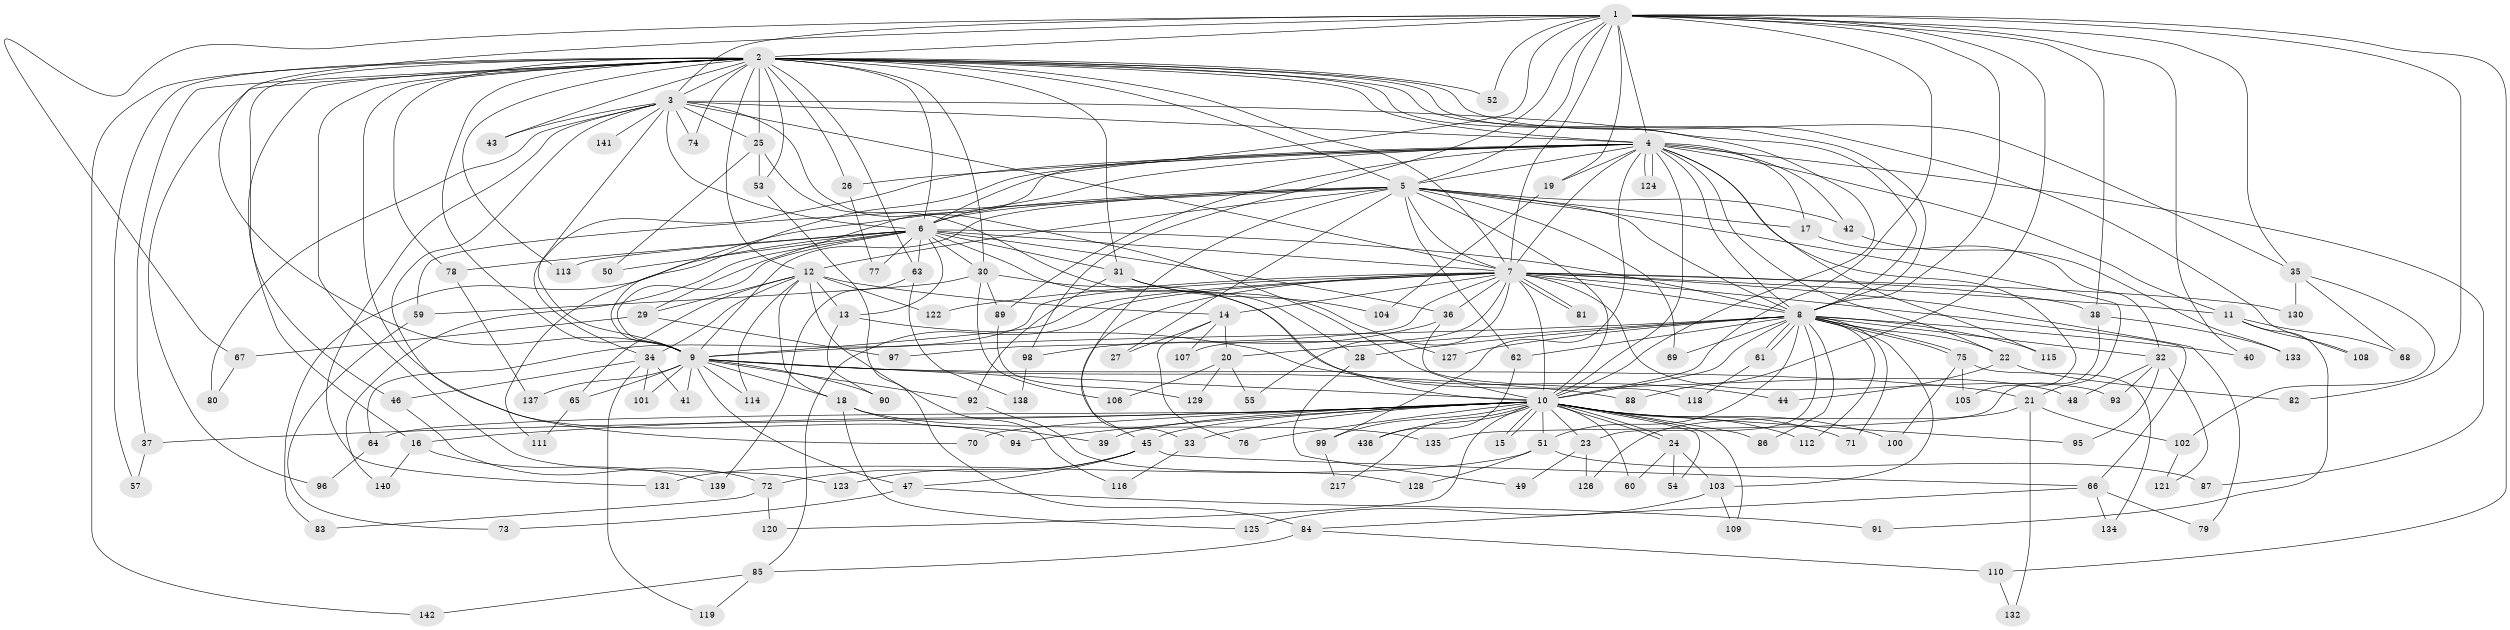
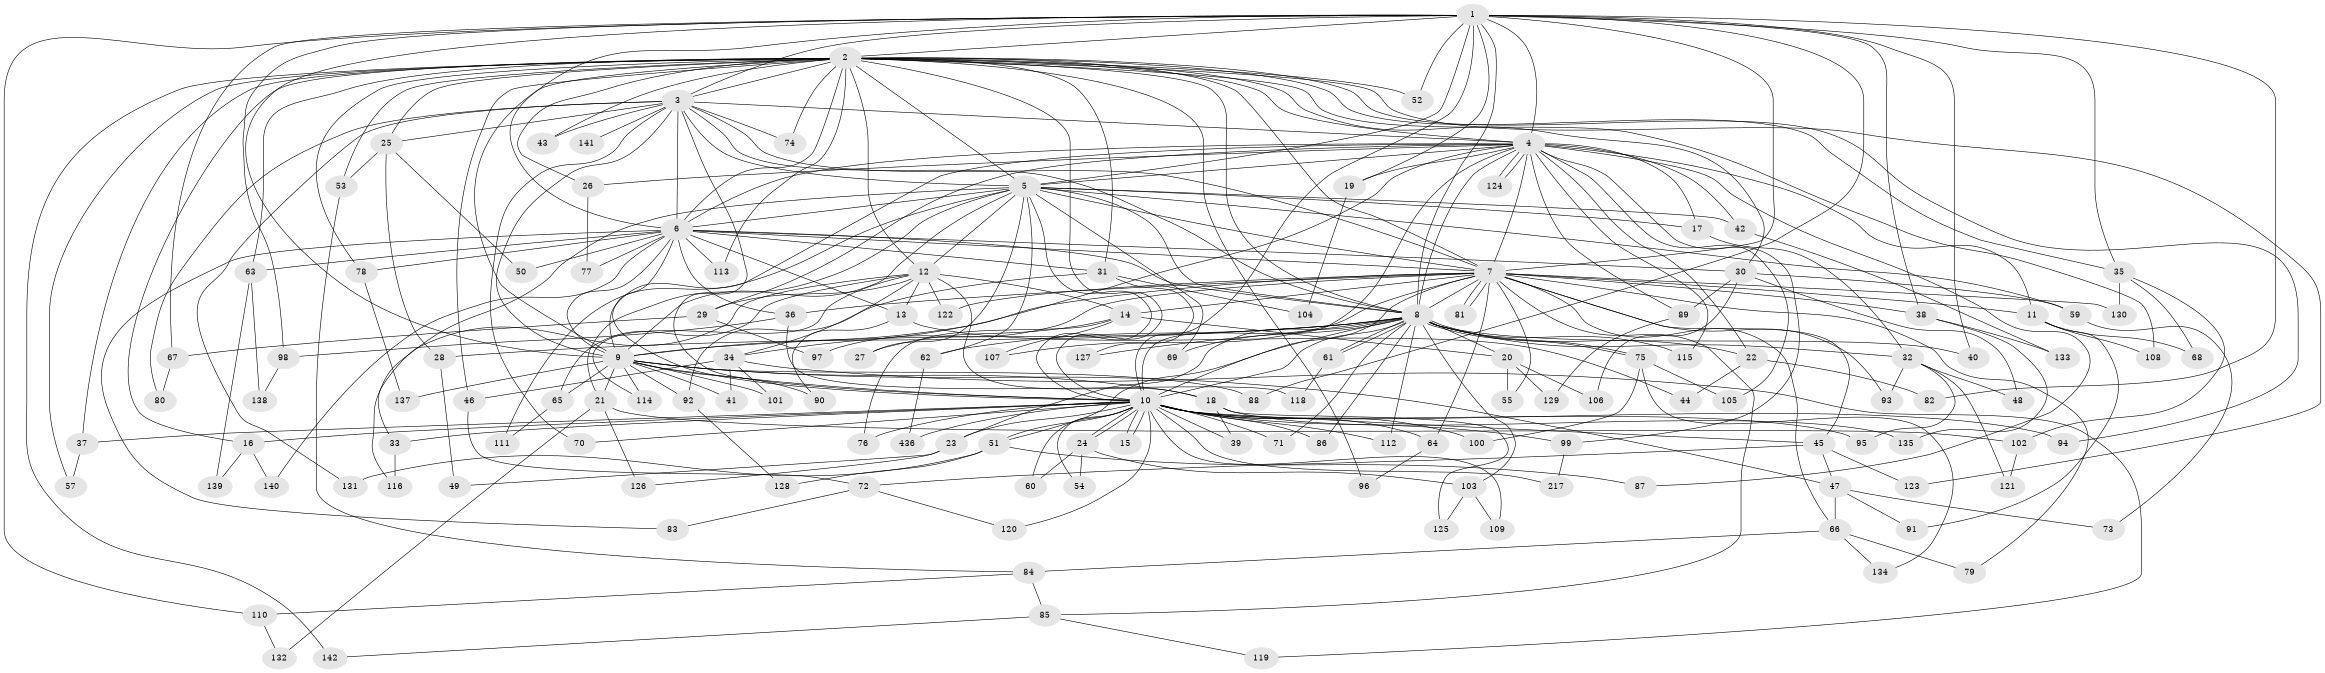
none -> (836, 176)
(1618, 472) -> (1835, 508)
